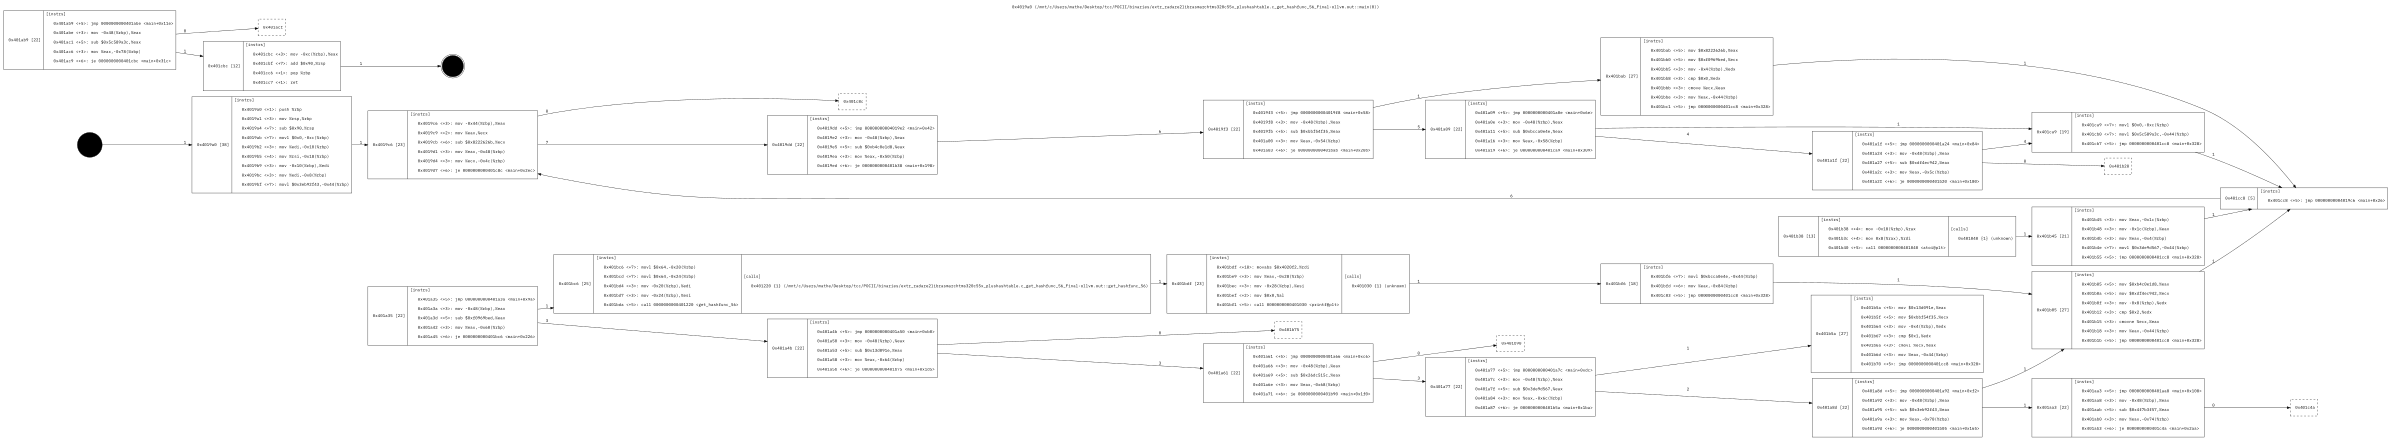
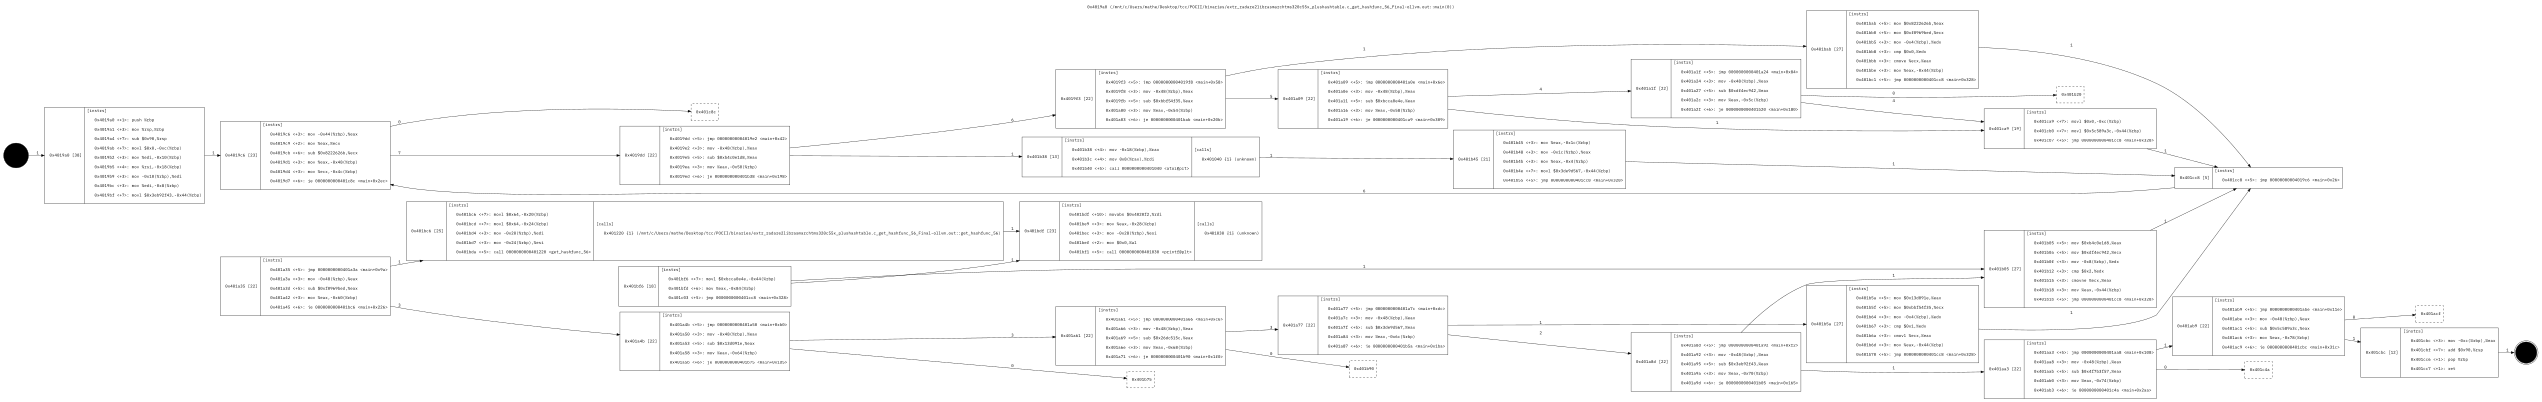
none -> (904, 156)
(1504, 284) -> (938, 272)
none -> (2145, 319)
none -> (2163, 348)
